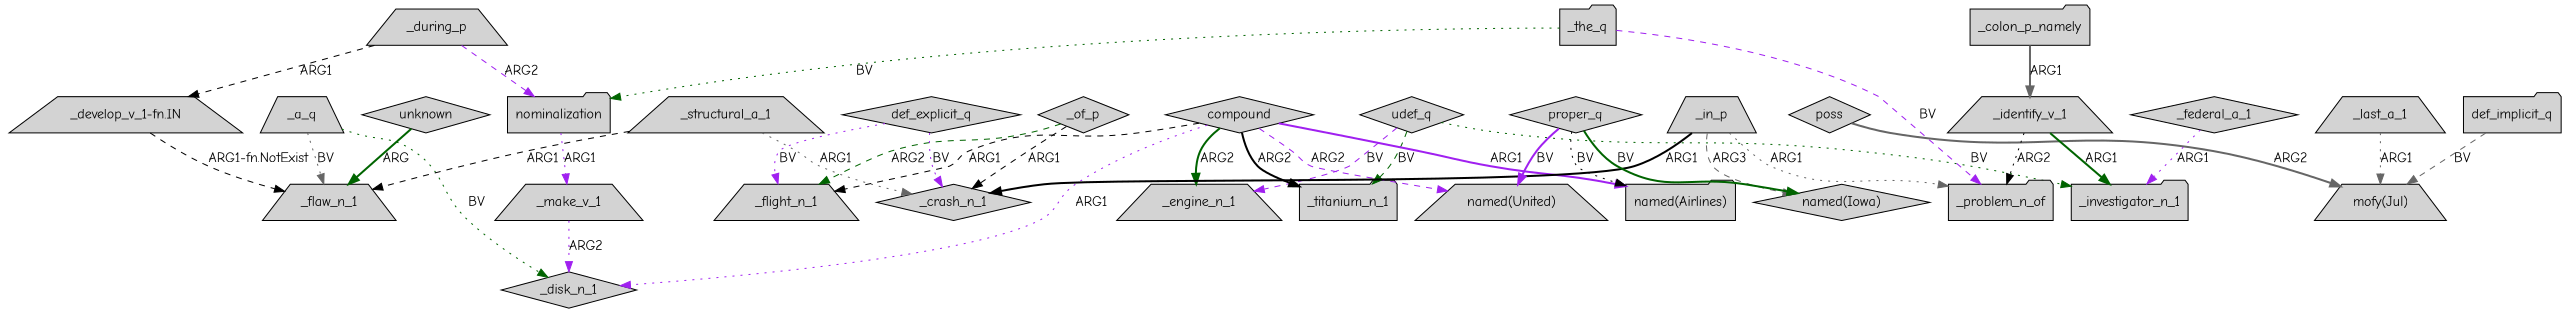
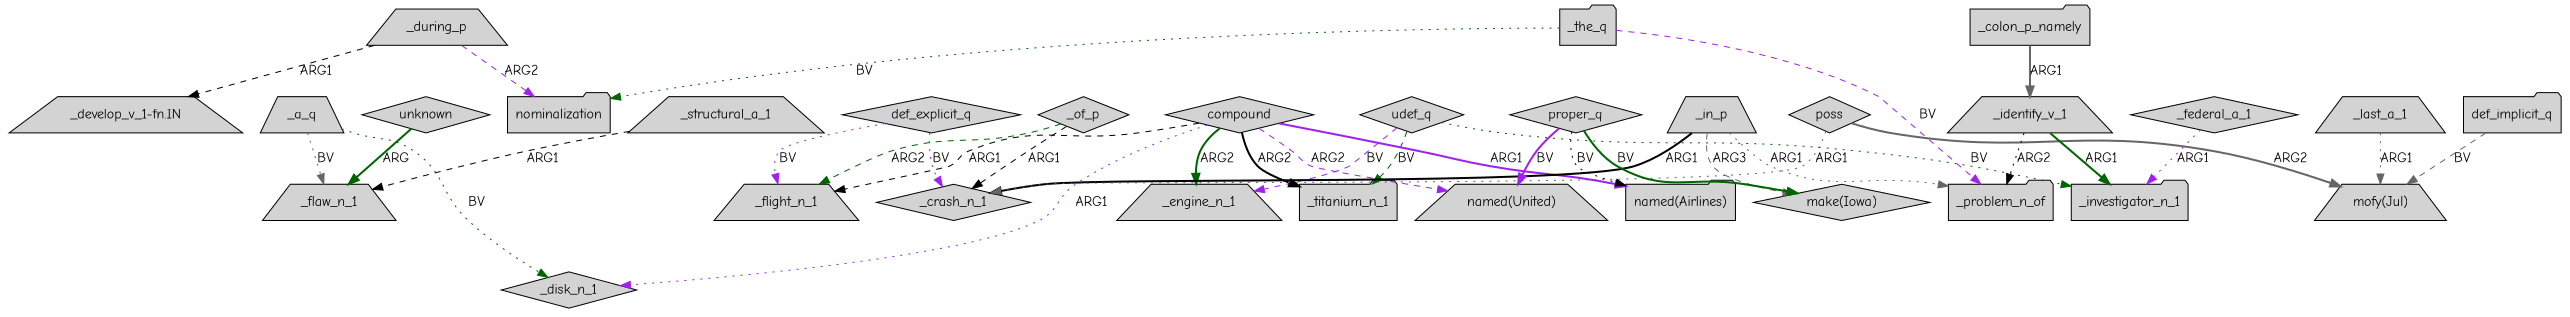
(210, 167) -> none
(829, 170) -> (1423, 182)
(569, 202) -> none
(1842, 202) -> (1842, 202)
